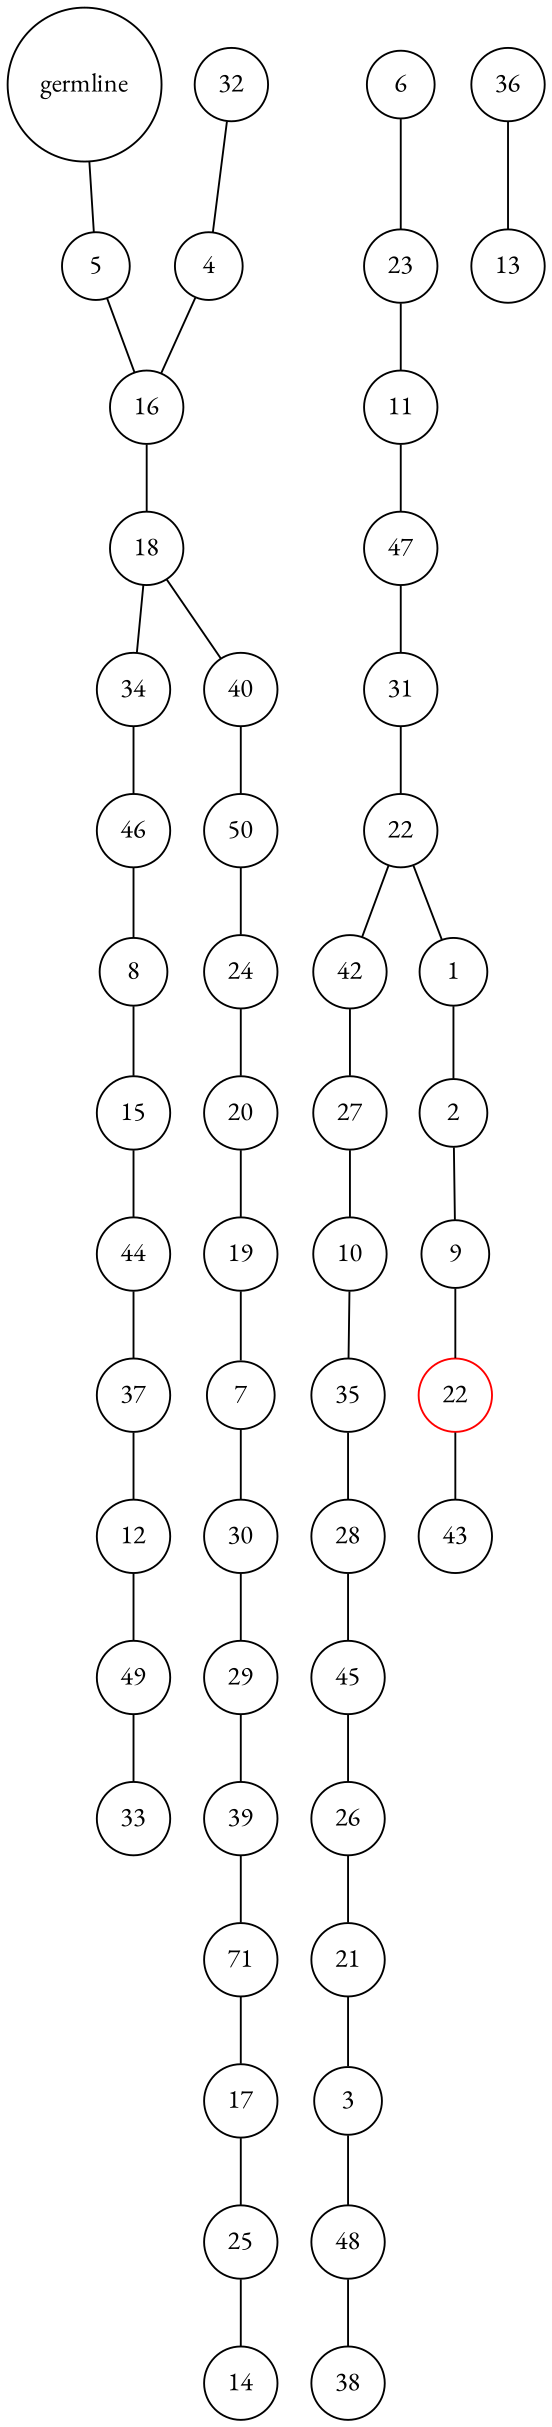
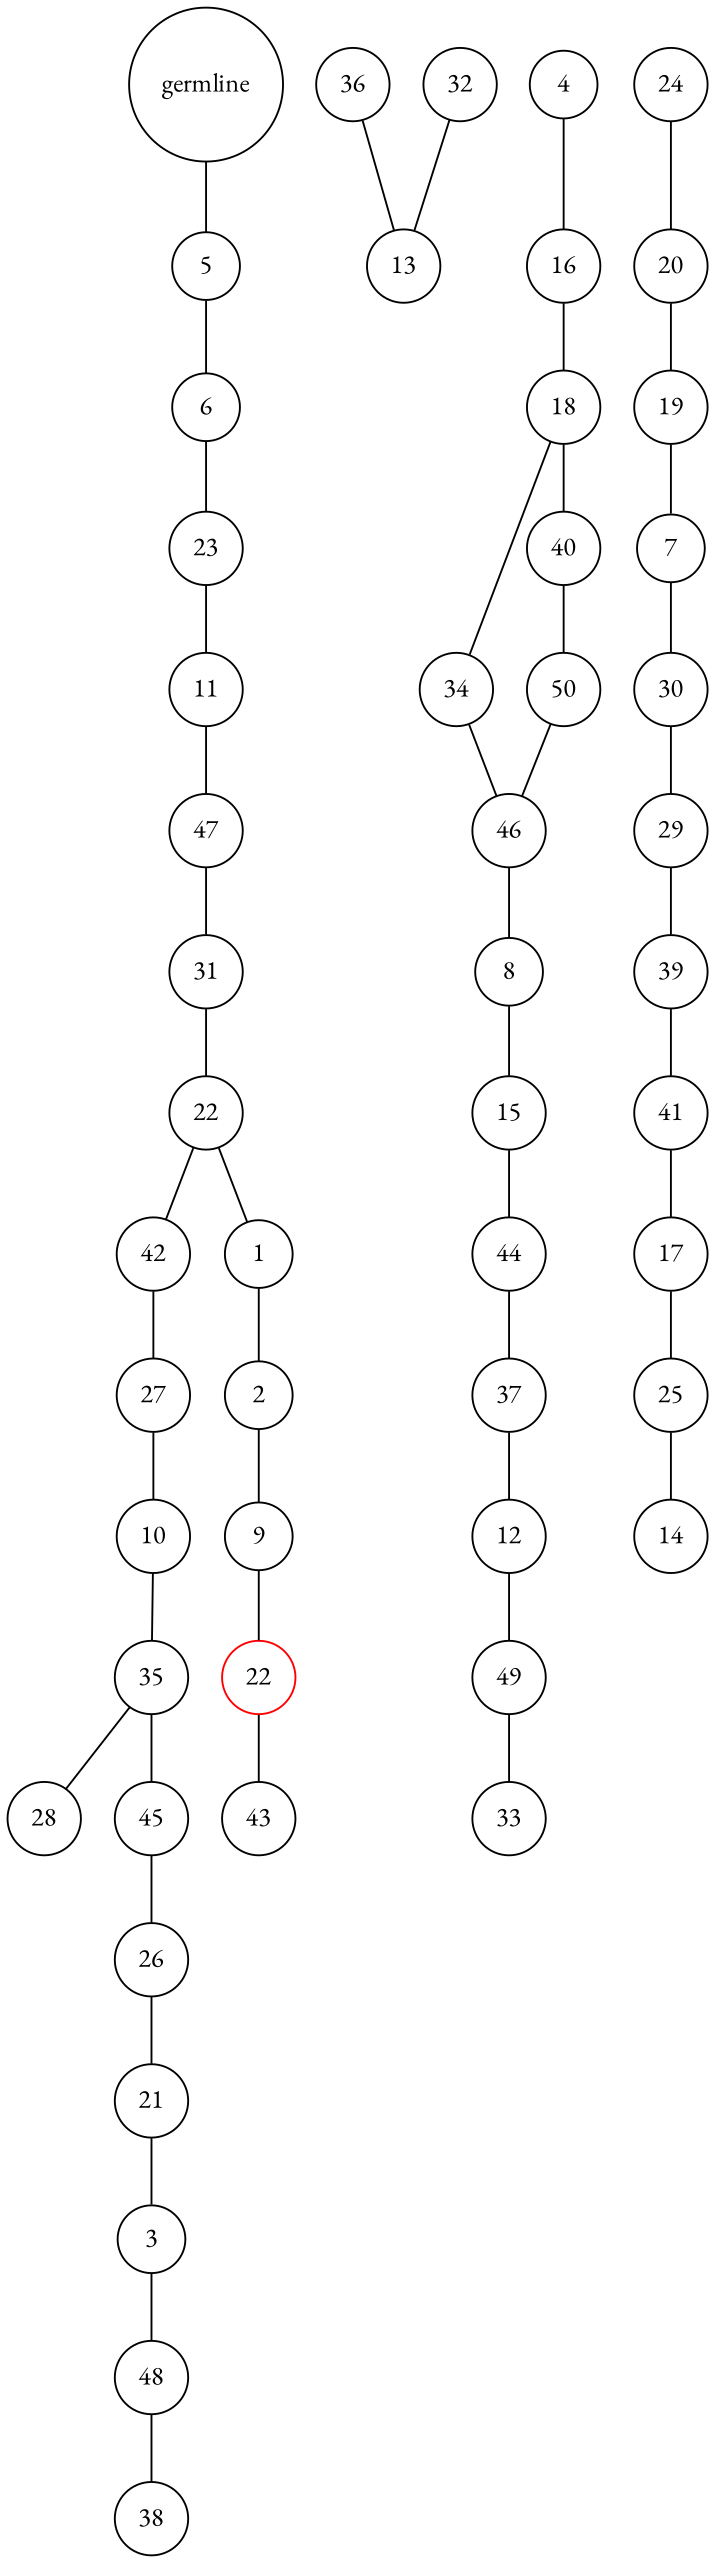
(220, 177) -> (432, 175)
(121, 335) -> (206, 337)
(241, 901) -> (536, 760)
(348, 1607) -> (151, 1748)
(241, 1960) -> (671, 1113)
